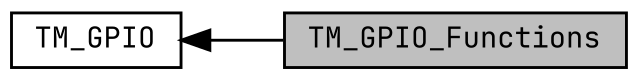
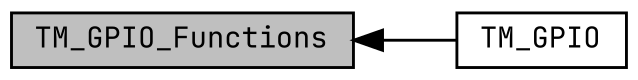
(247, 40) -> (419, 40)
